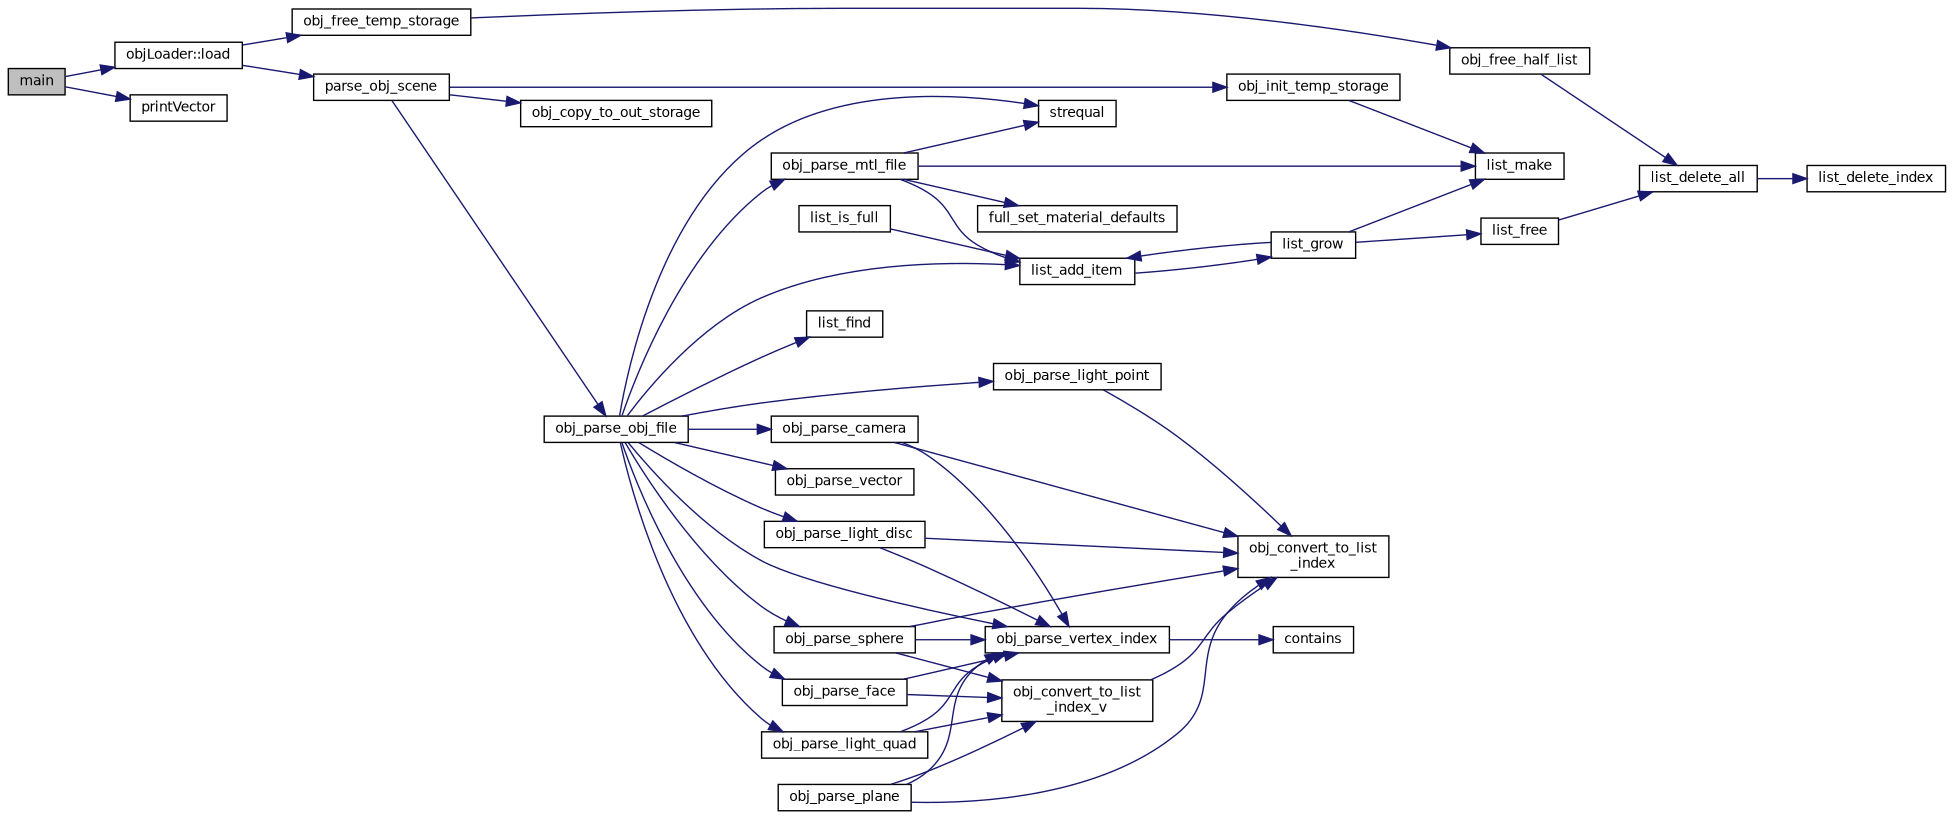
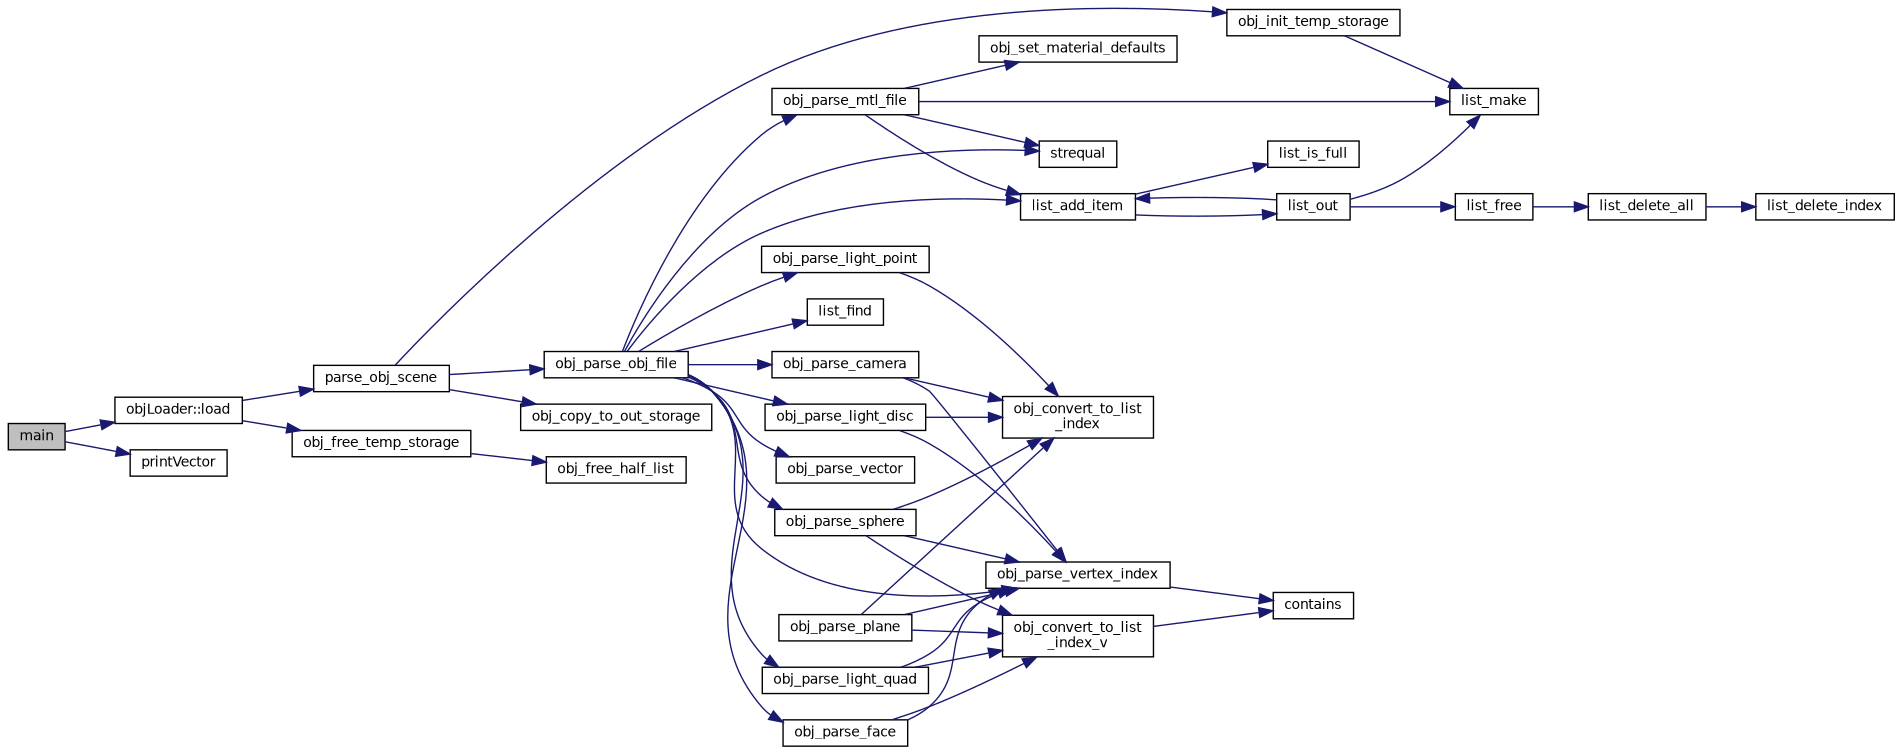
(1603, 116) -> none
(1077, 219) -> (1078, 49)
(948, 242) -> (1195, 181)
(1313, 245) -> (1313, 207)
(1197, 649) -> (1206, 619)
